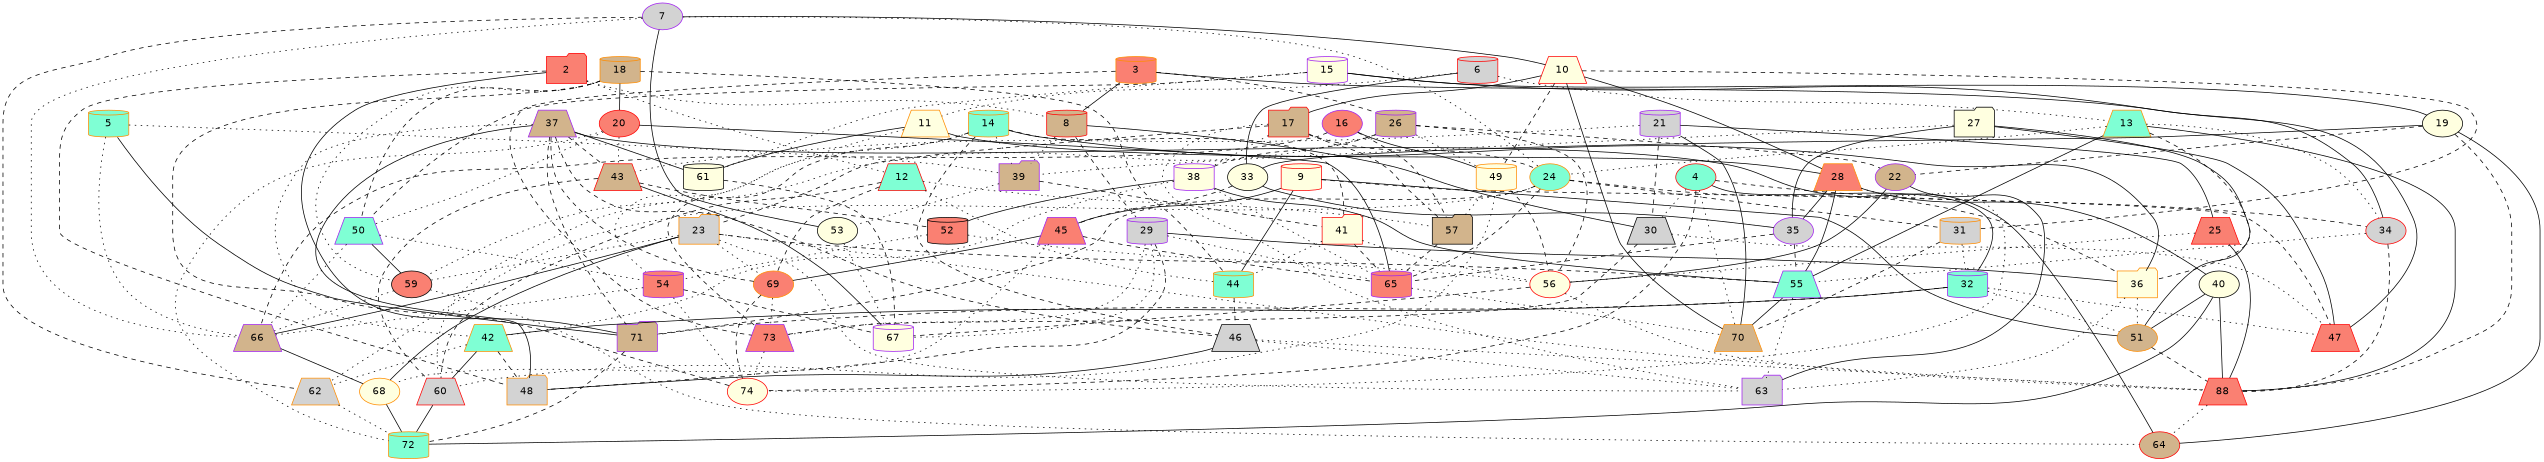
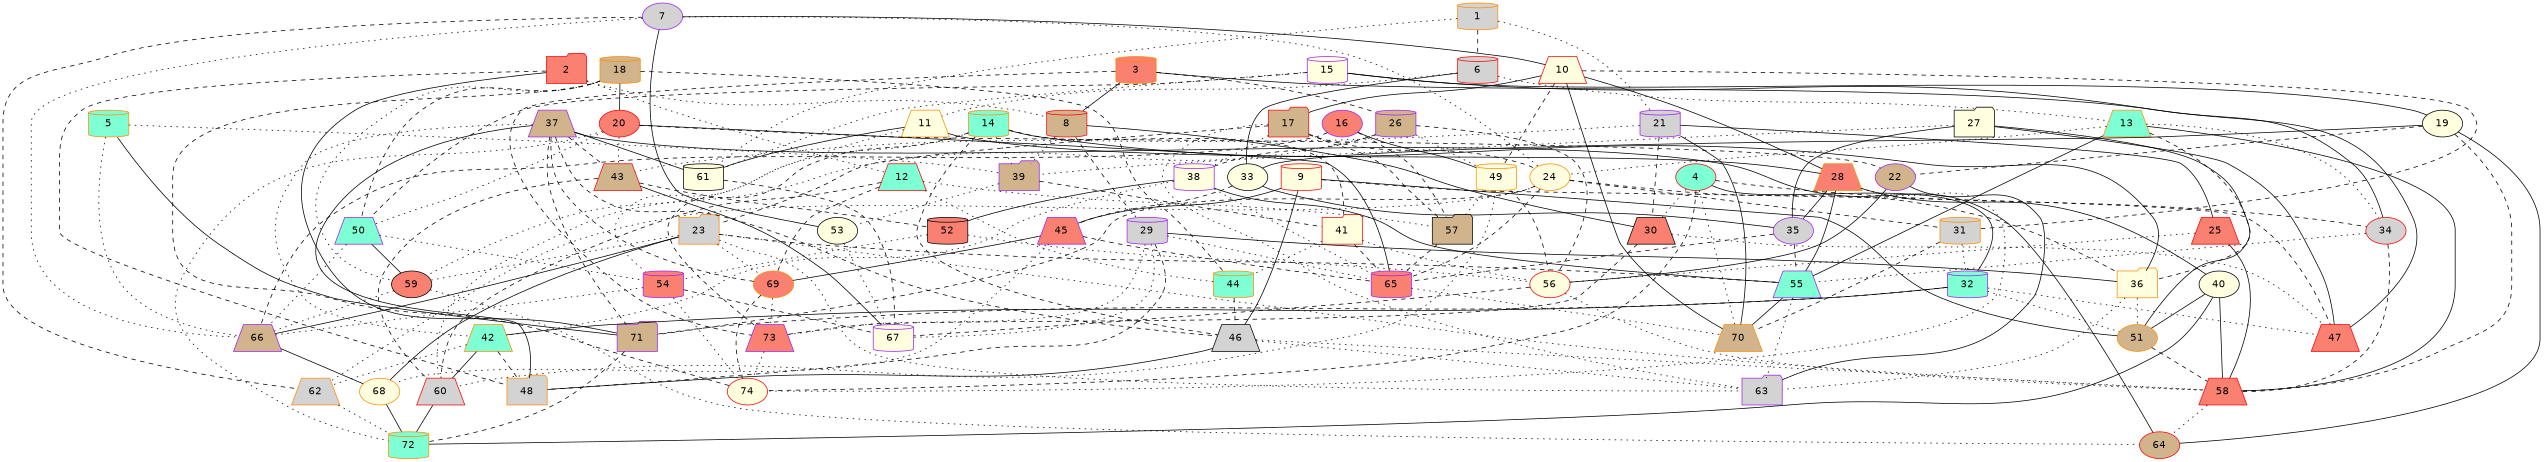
none -> (1478, 16)
(1567, 136) -> (1416, 143)
(1550, 177) -> (1550, 177)
(1267, 231) -> (1271, 273)
(1651, 231) -> (1651, 231)
(2223, 392) -> (2223, 392)
